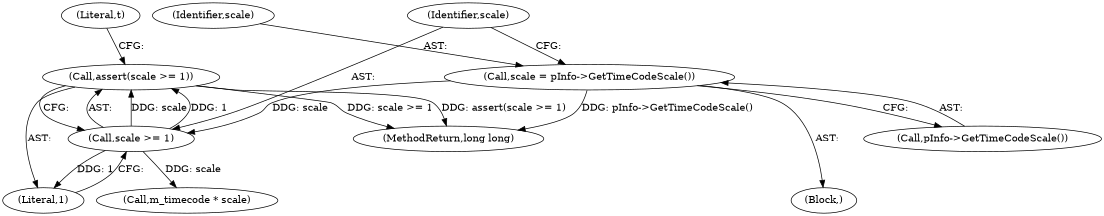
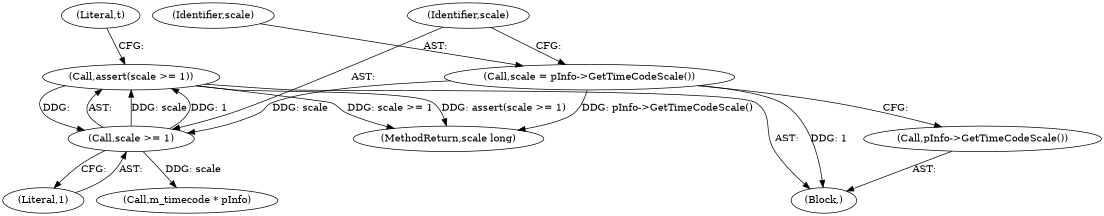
(849, 92) -> (903, 170)
(58, 108) -> (58, 108)
(28, 121) -> (530, 91)
(449, 139) -> (449, 139)
(829, 139) -> (829, 139)
(95, 170) -> (95, 170)
(133, 170) -> (133, 170)
(187, 200) -> (187, 200)
